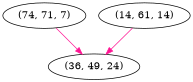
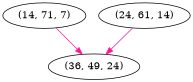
(44, 16) -> (44, 16)
(144, 16) -> (144, 16)
